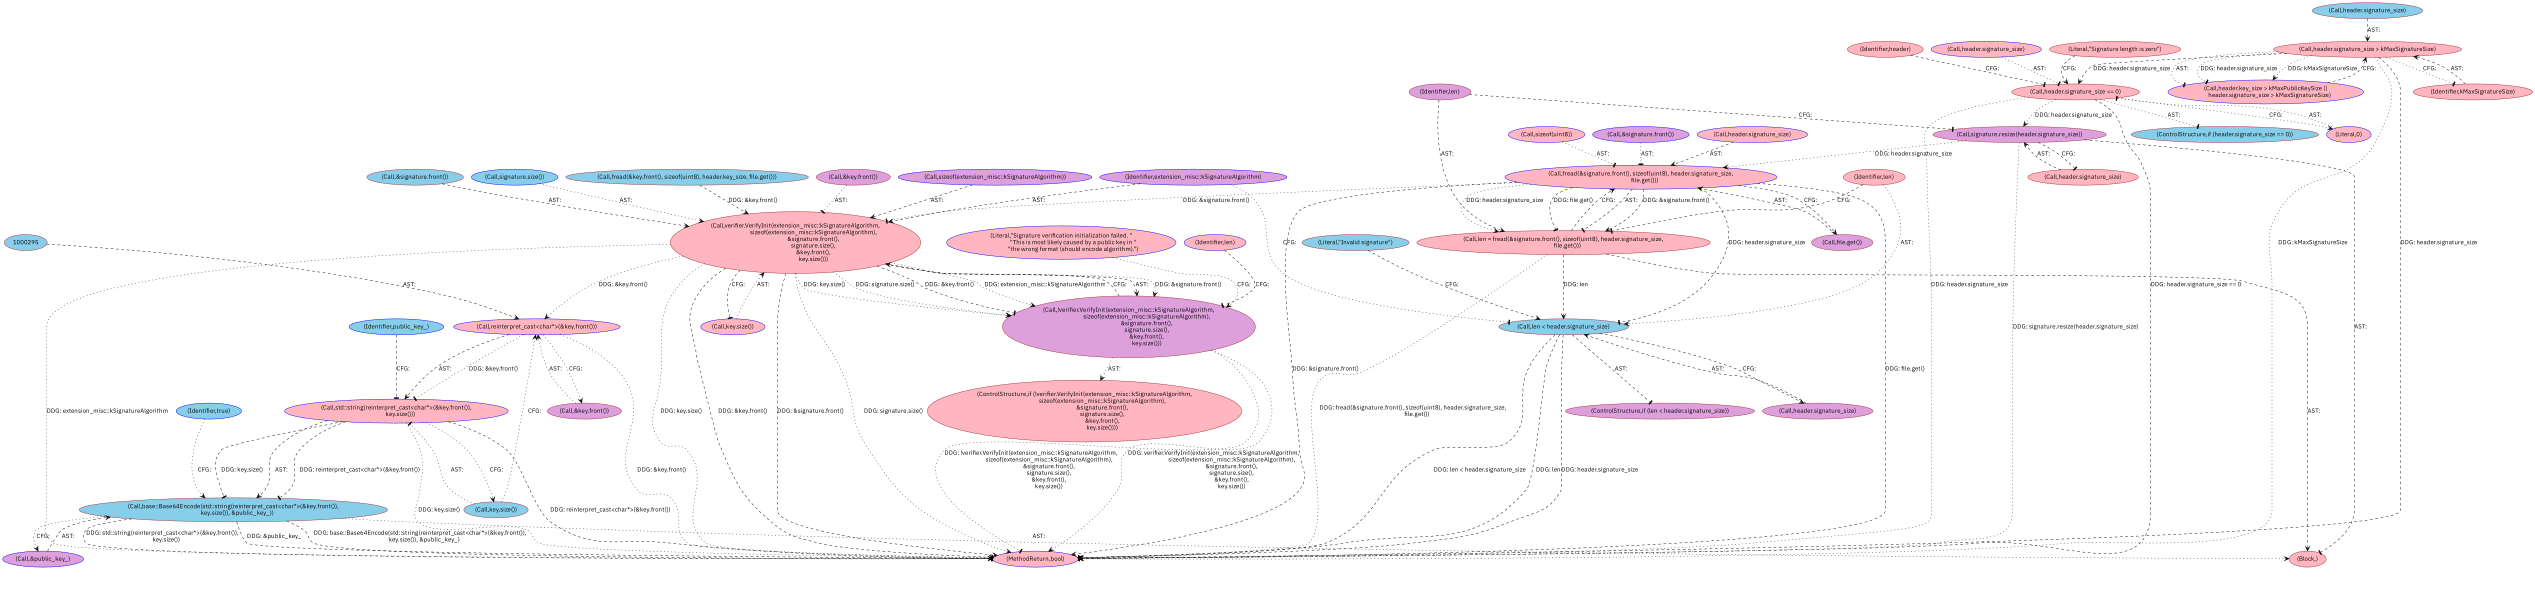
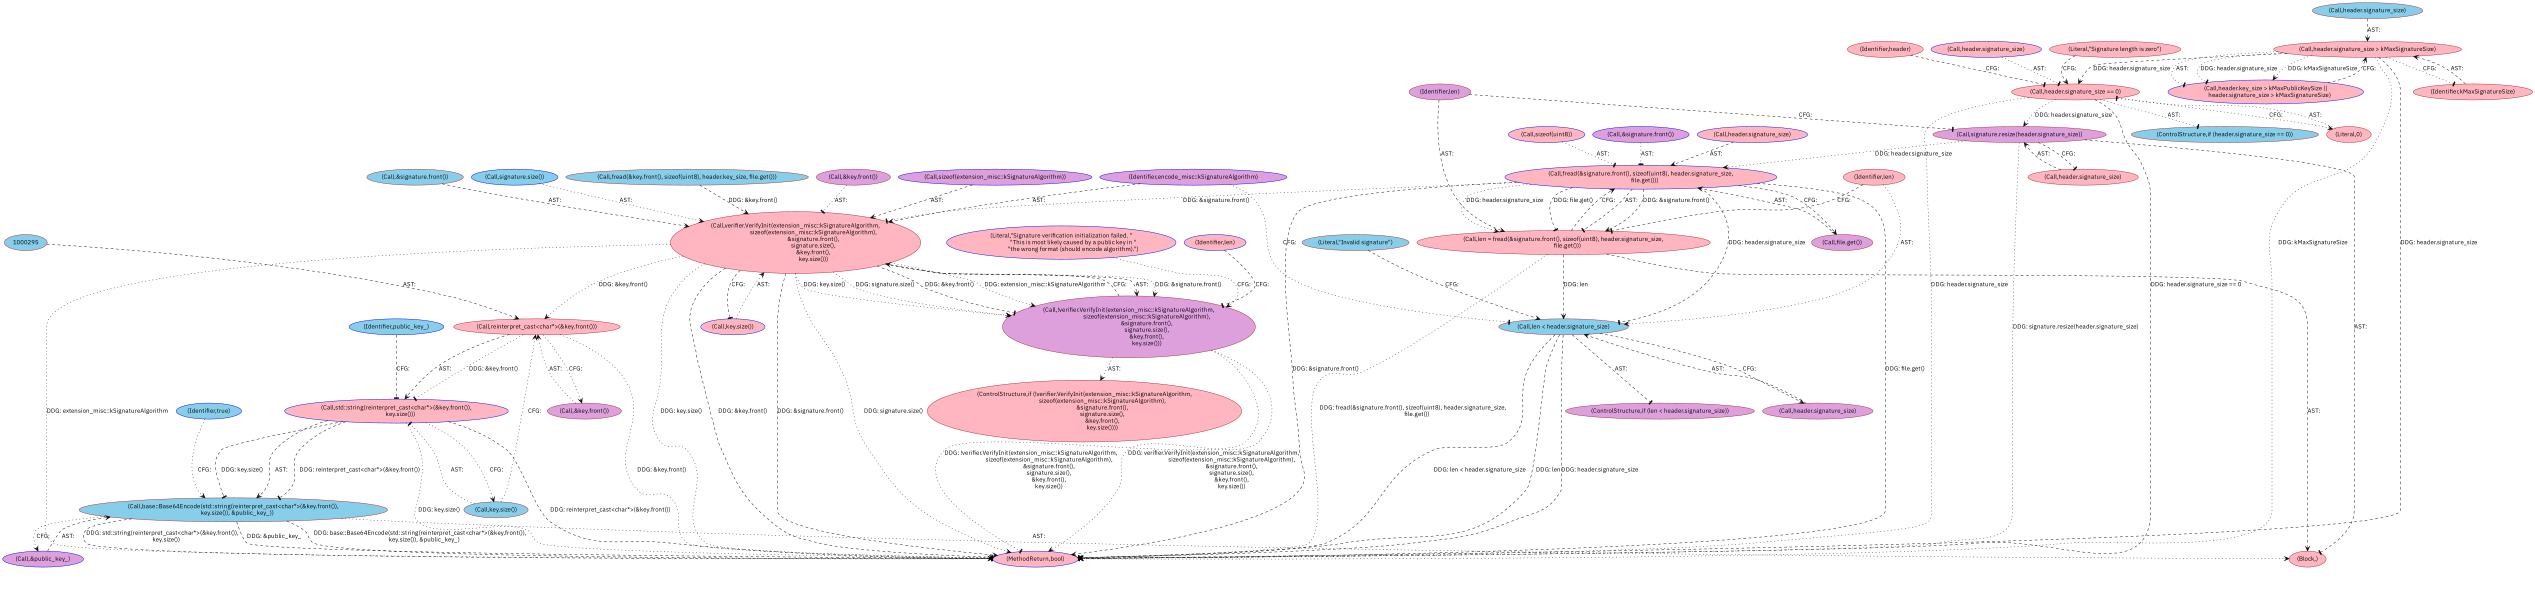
(2349, 135) -> (2349, 135)
(1193, 177) -> (1193, 177)
(537, 327) -> (537, 327)
